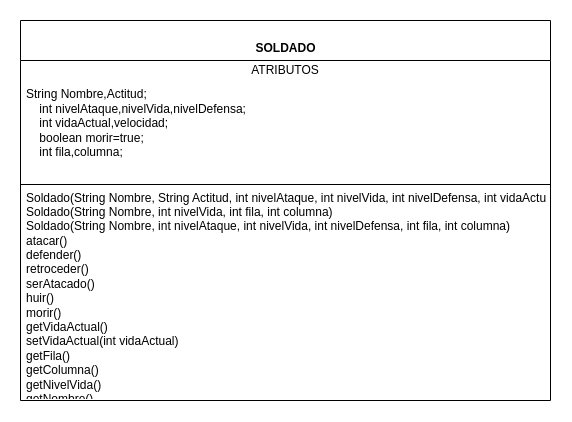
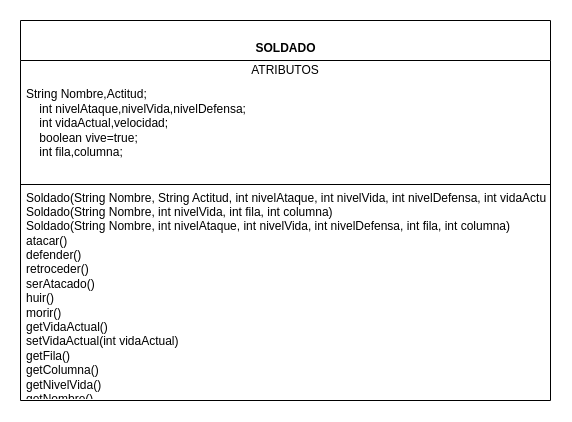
(139, 131) -> (139, 131)
